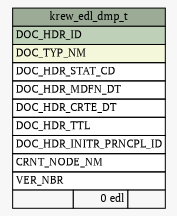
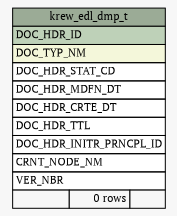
(113, 199) -> (110, 199)
